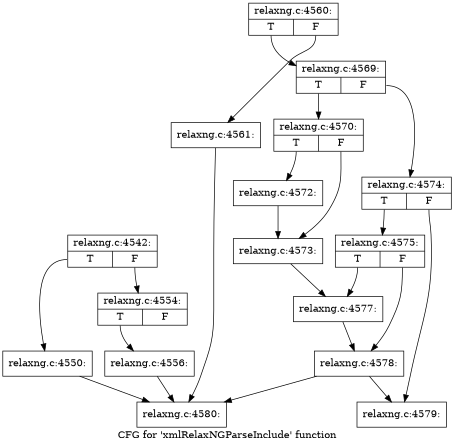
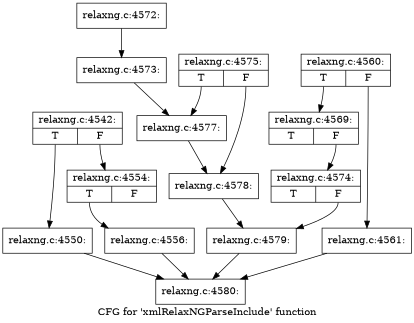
(319, 135) -> none
(384, 219) -> none
(274, 388) -> (229, 264)
